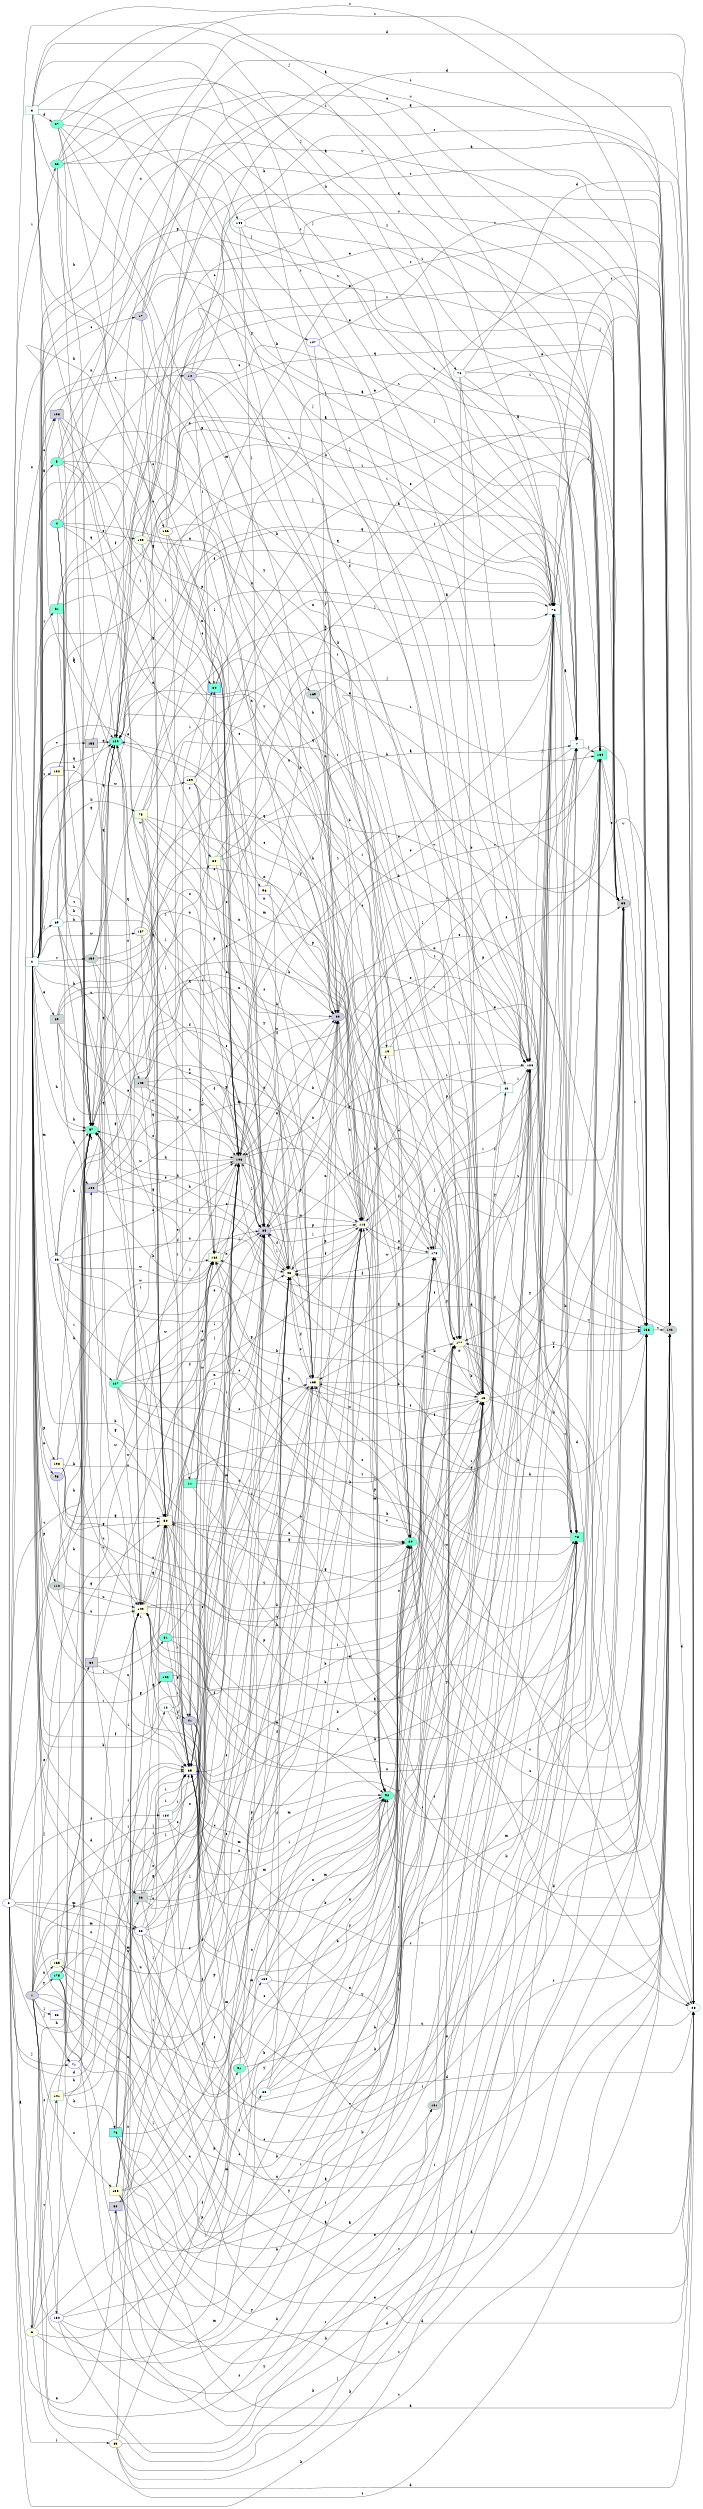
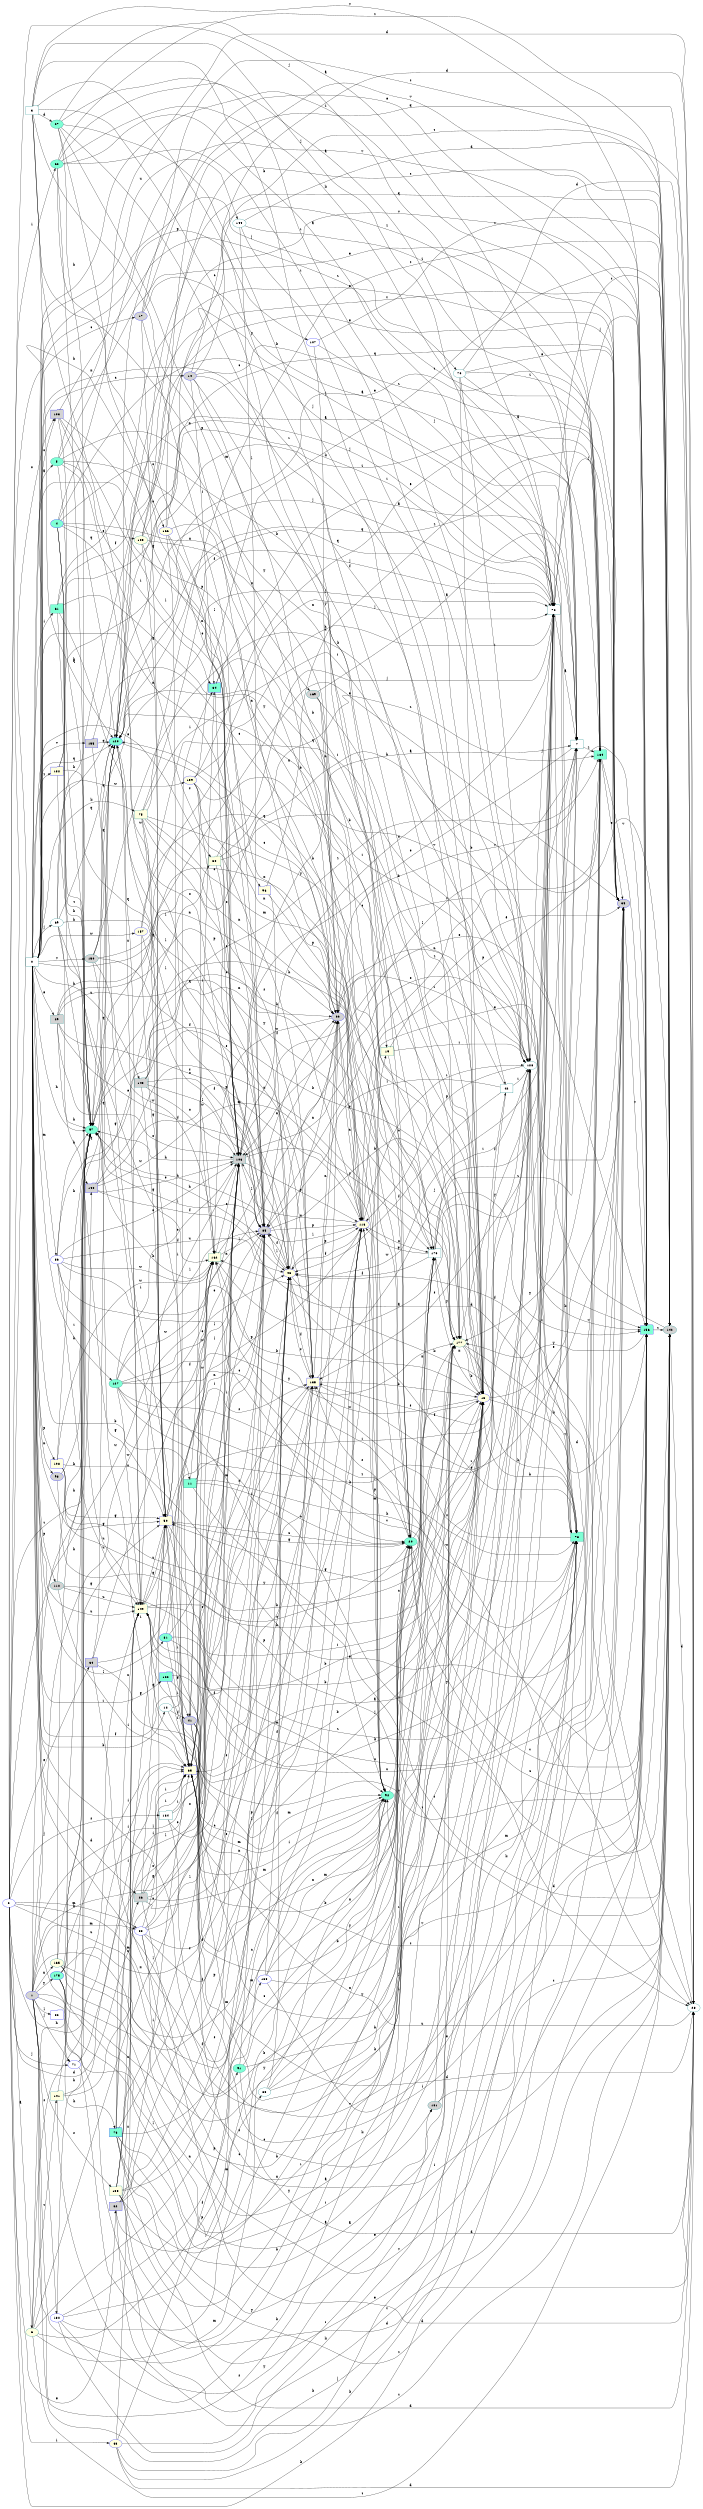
(313, 223) -> (313, 223)
